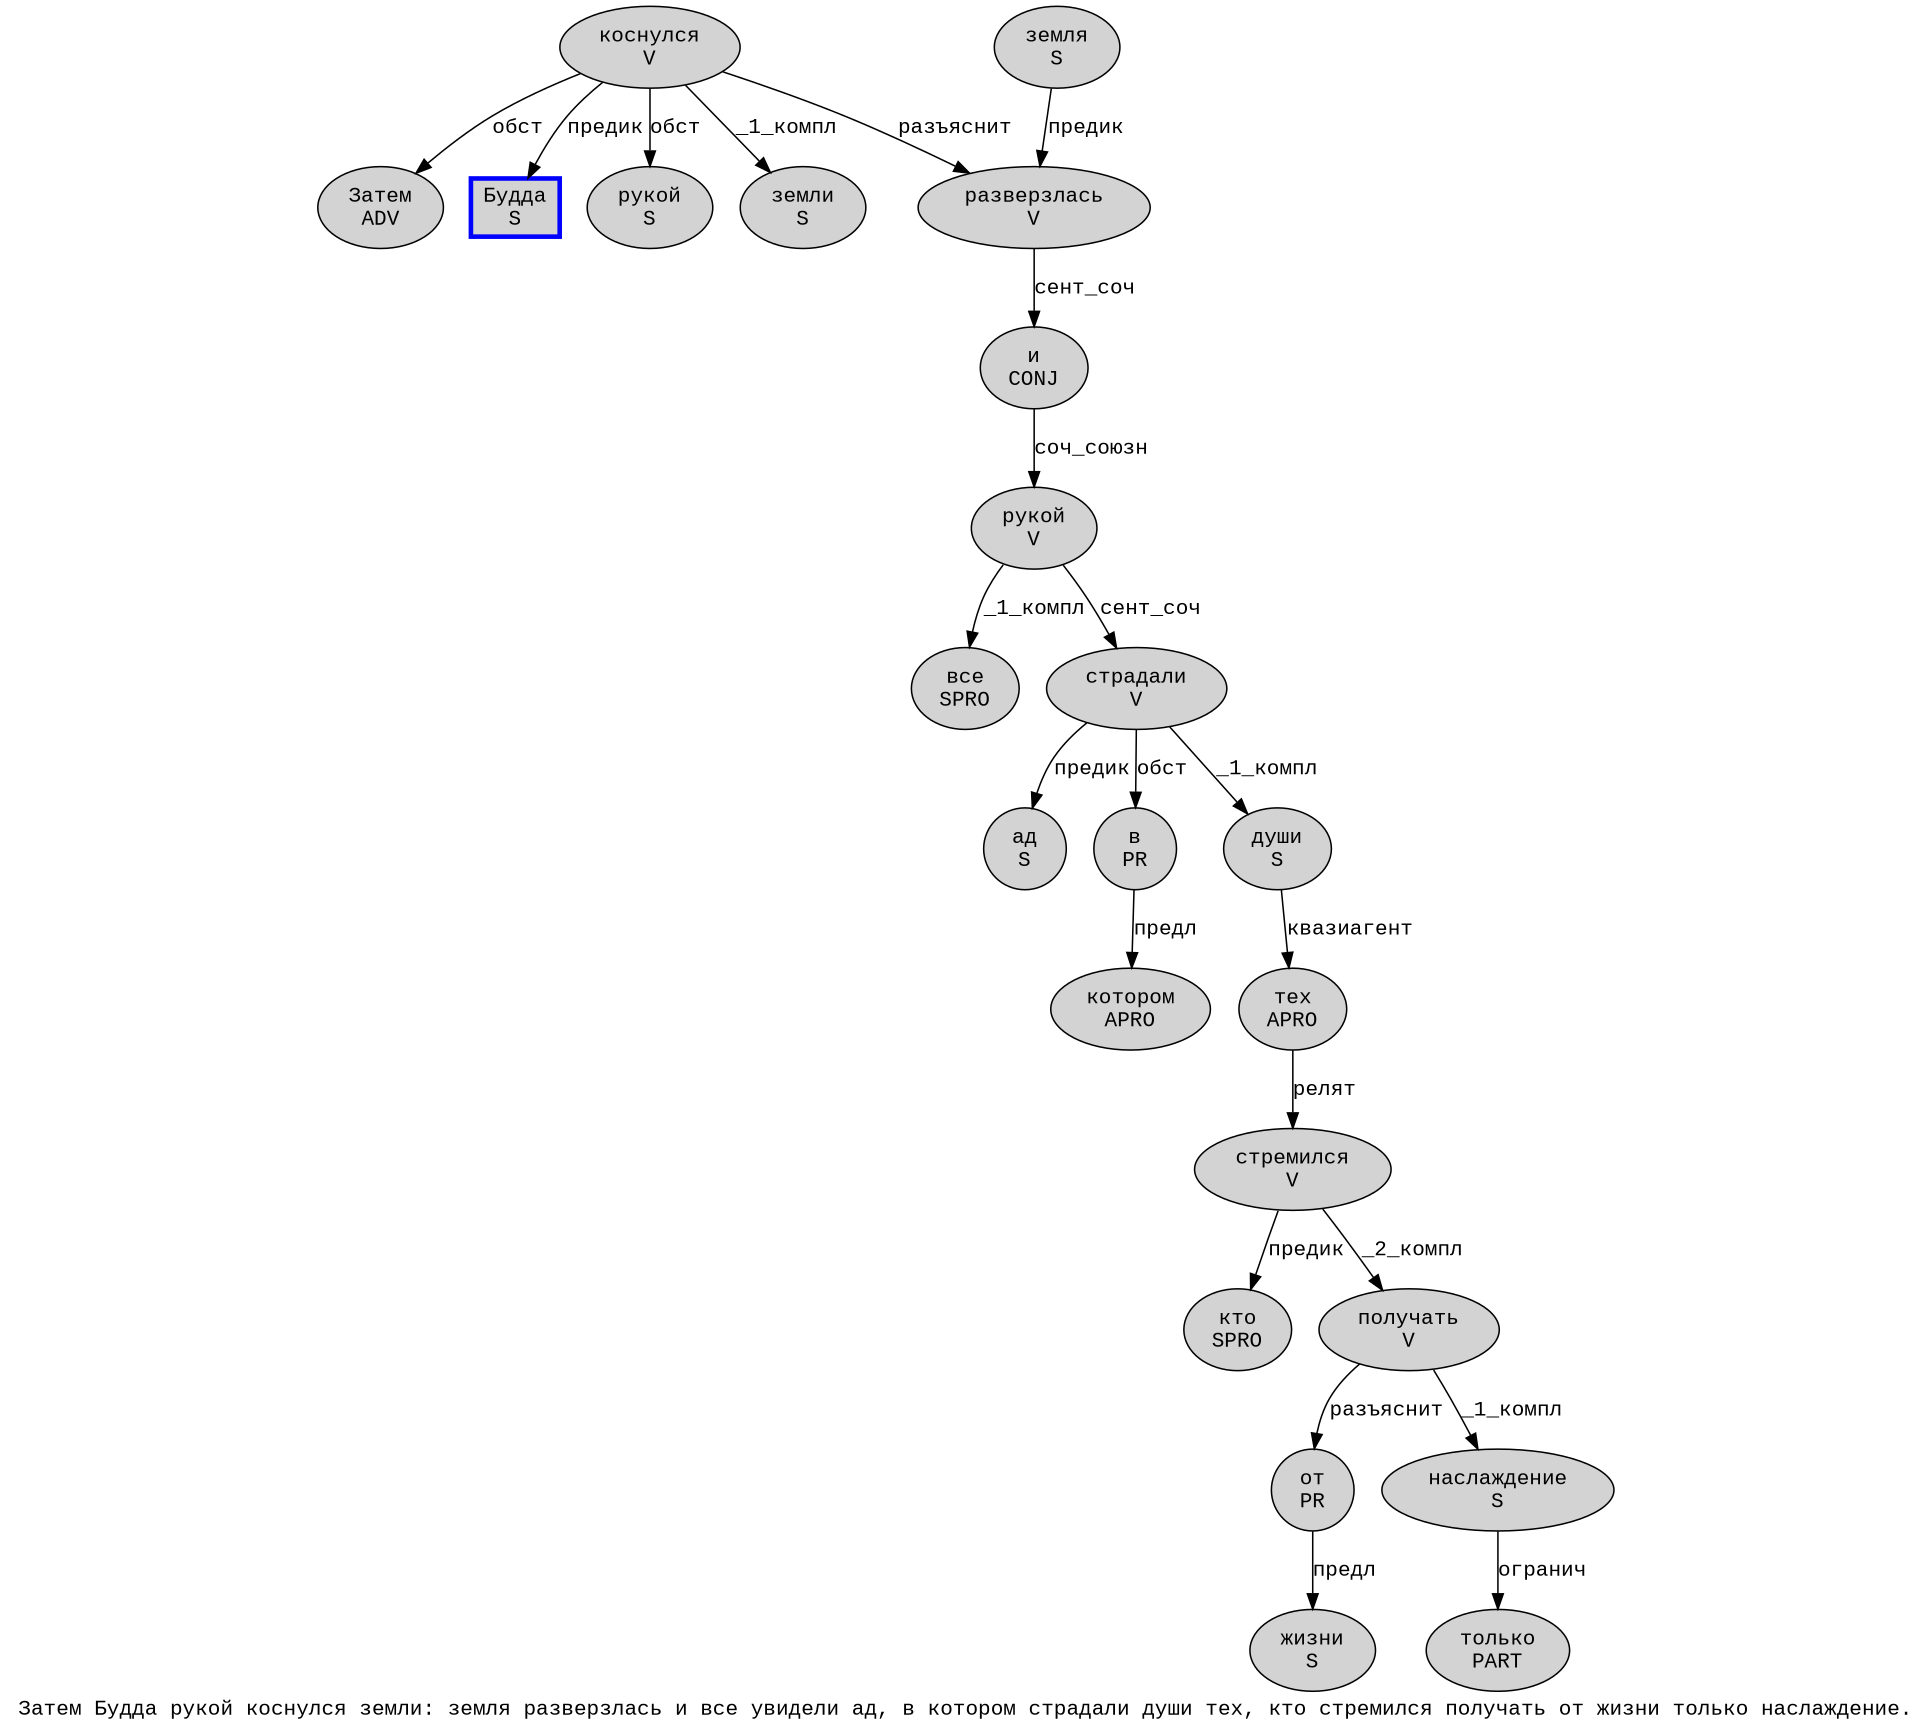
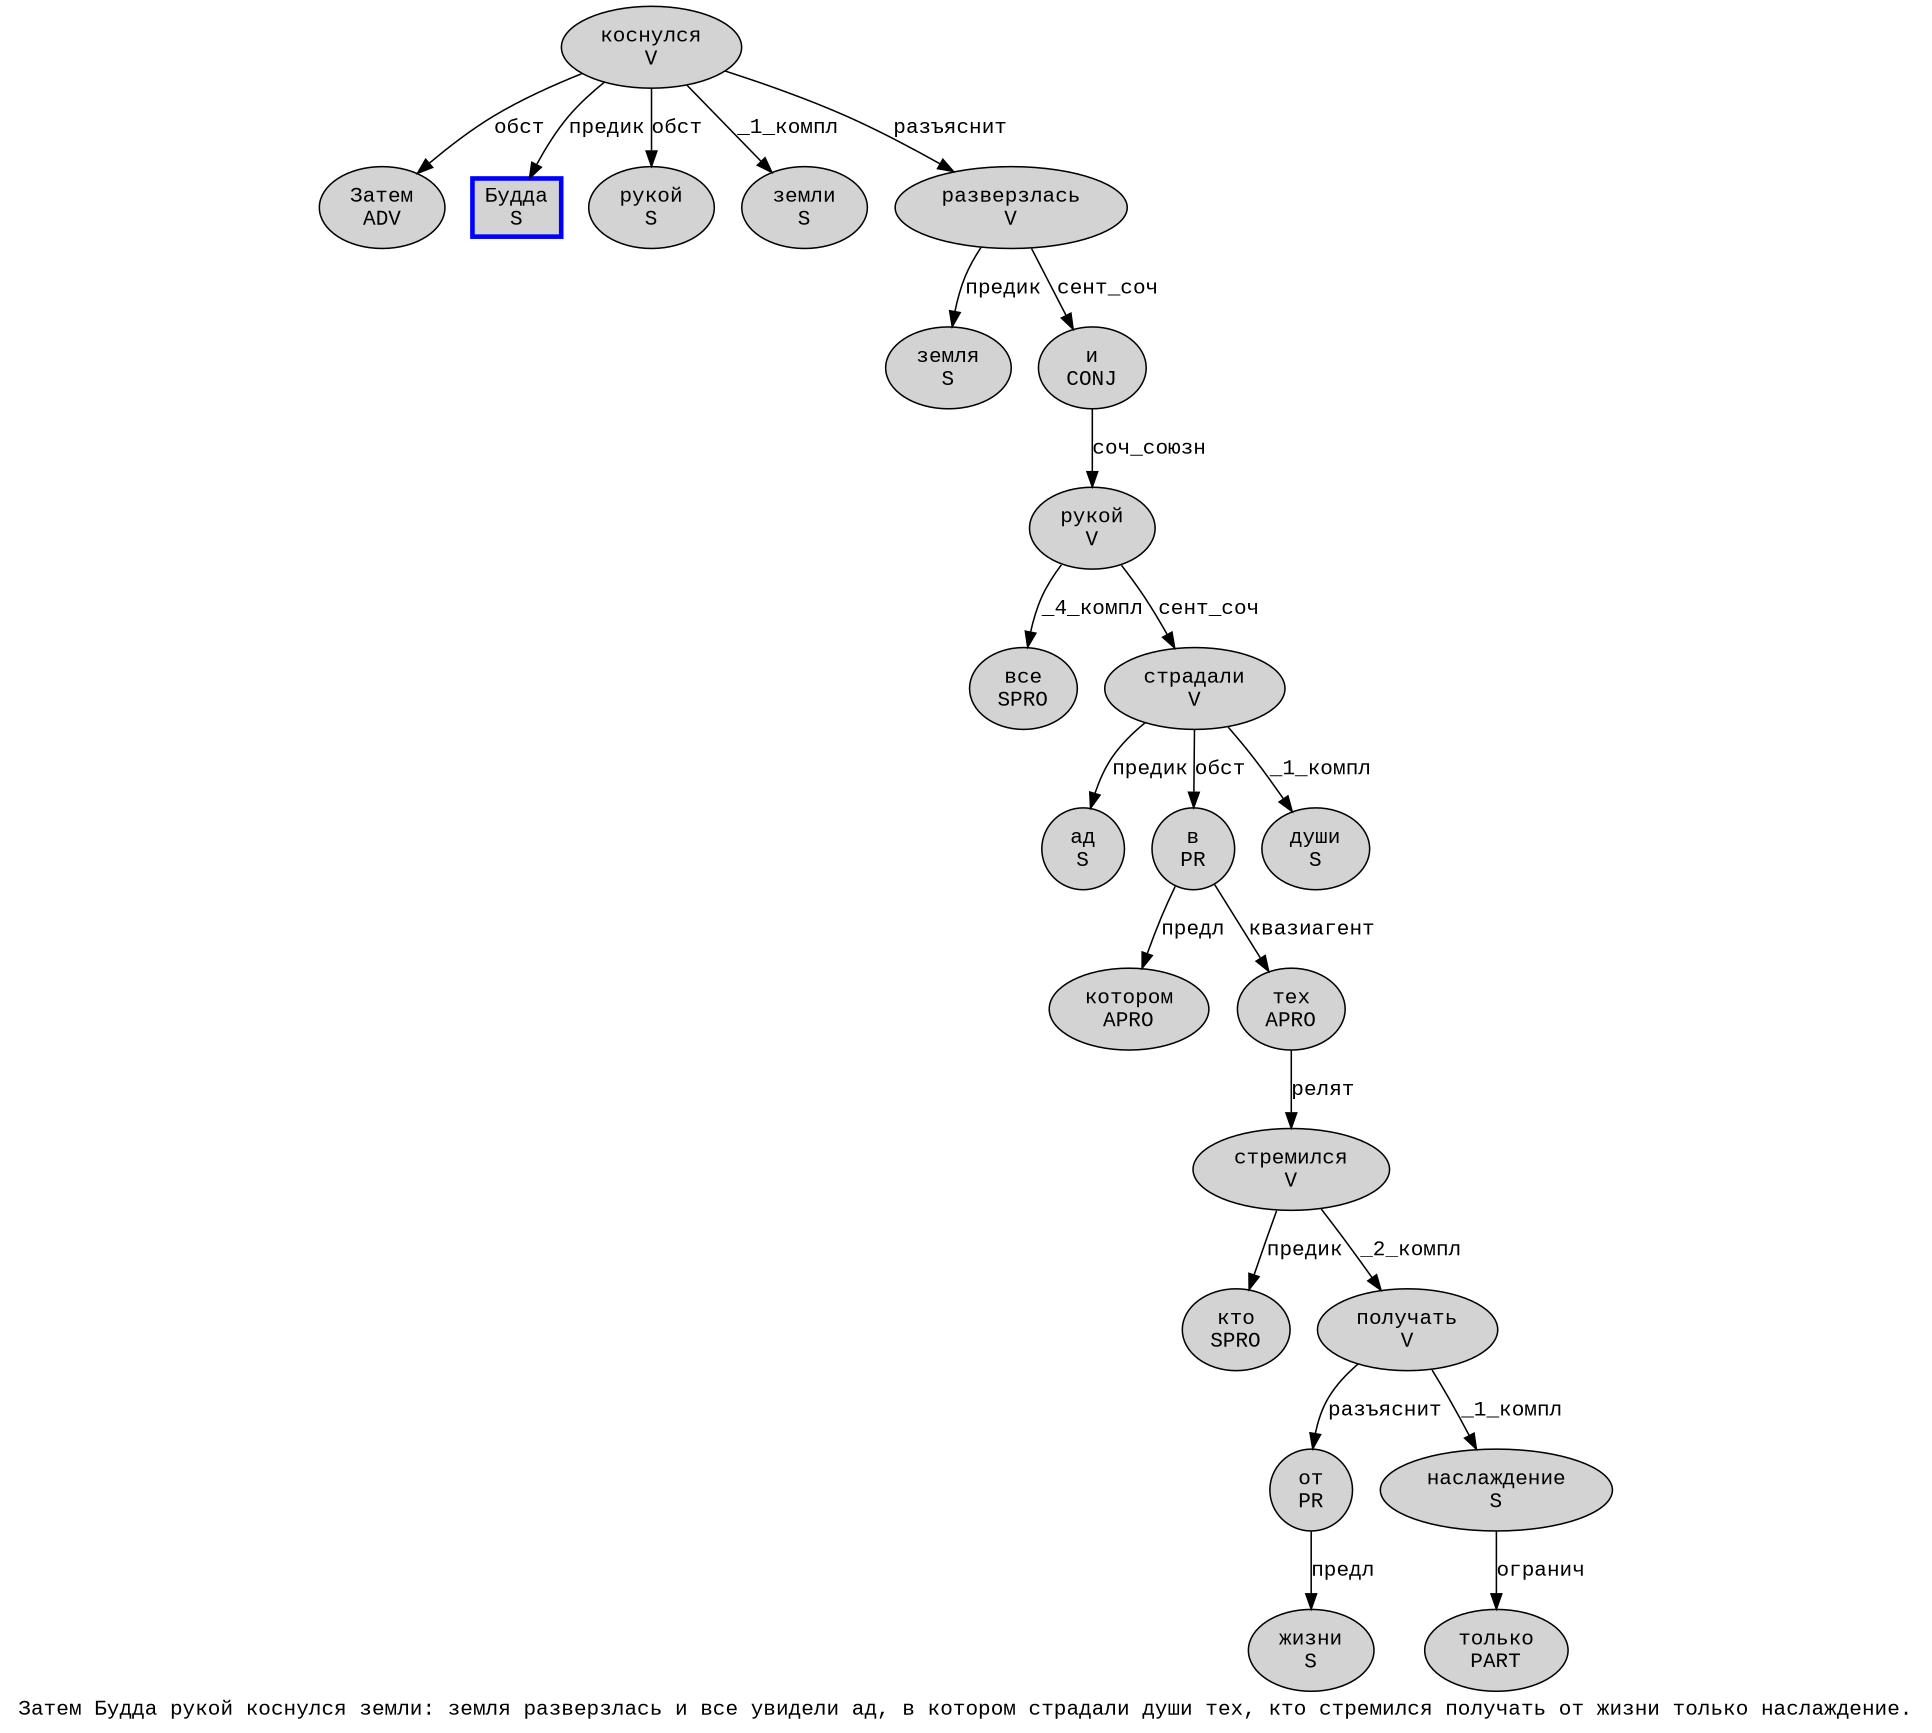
(1047, 120) -> (965, 278)
(1035, 608) -> (1093, 608)
(1284, 921) -> (1237, 921)
